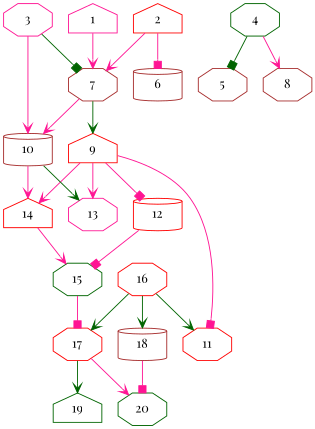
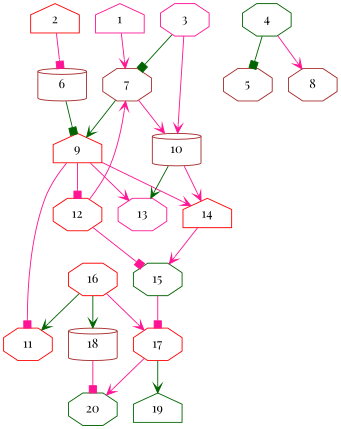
(129, 49) -> (113, 157)
none -> (69, 113)
(158, 215) -> (78, 215)
(113, 309) -> (122, 309)
